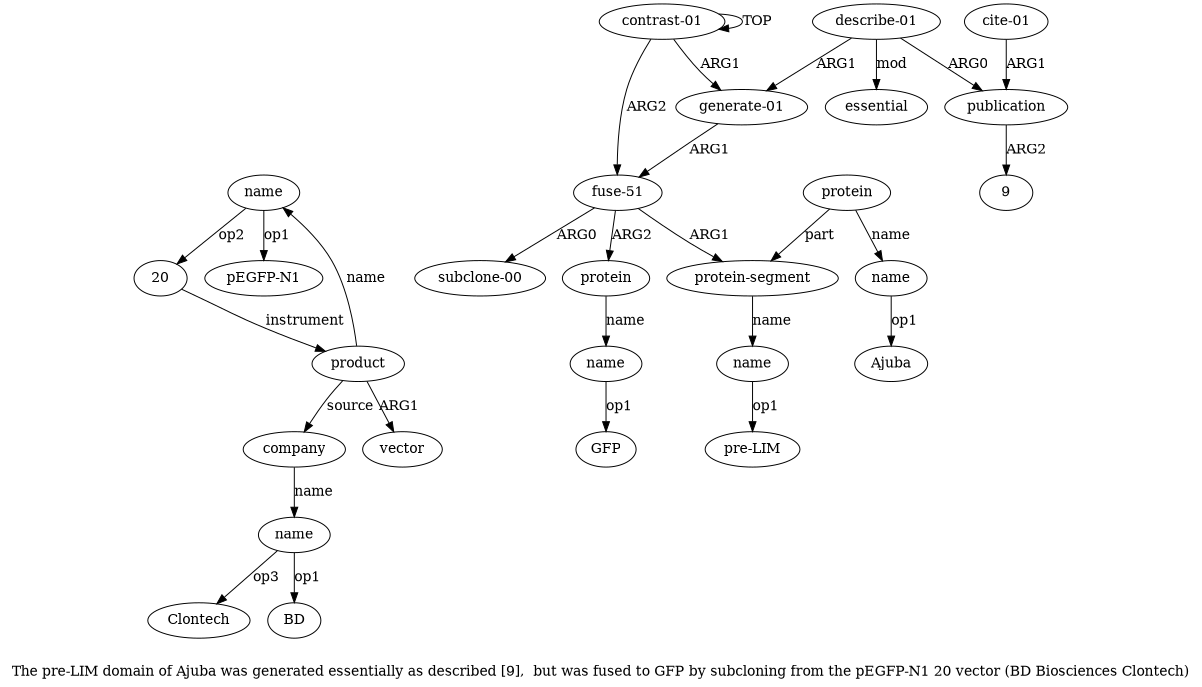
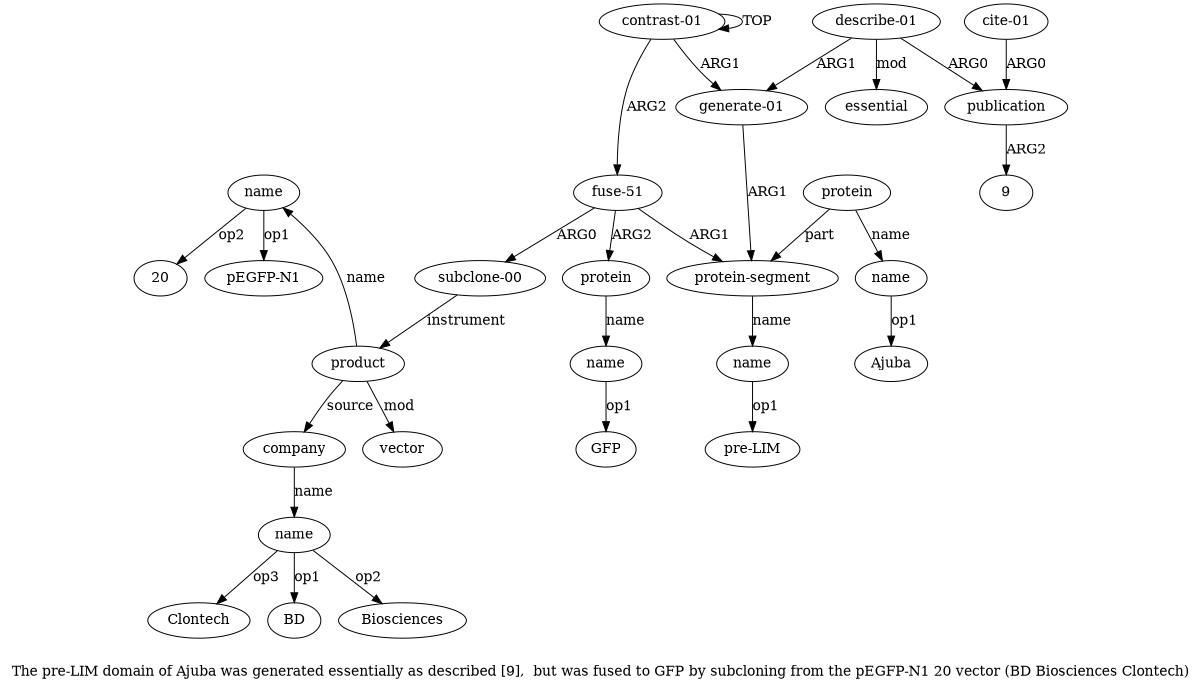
(1026, 64) -> (1026, 64)
(682, 147) -> (747, 188)
(248, 321) -> (423, 319)
(399, 407) -> (399, 407)
none -> (402, 620)
